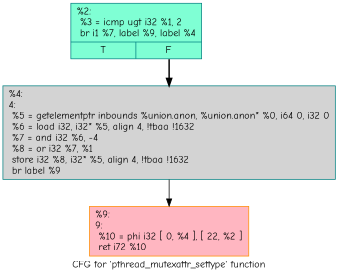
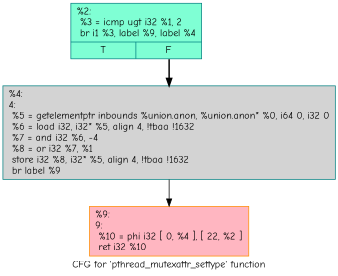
(136, 33) -> (136, 33)
(121, 247) -> (121, 247)
